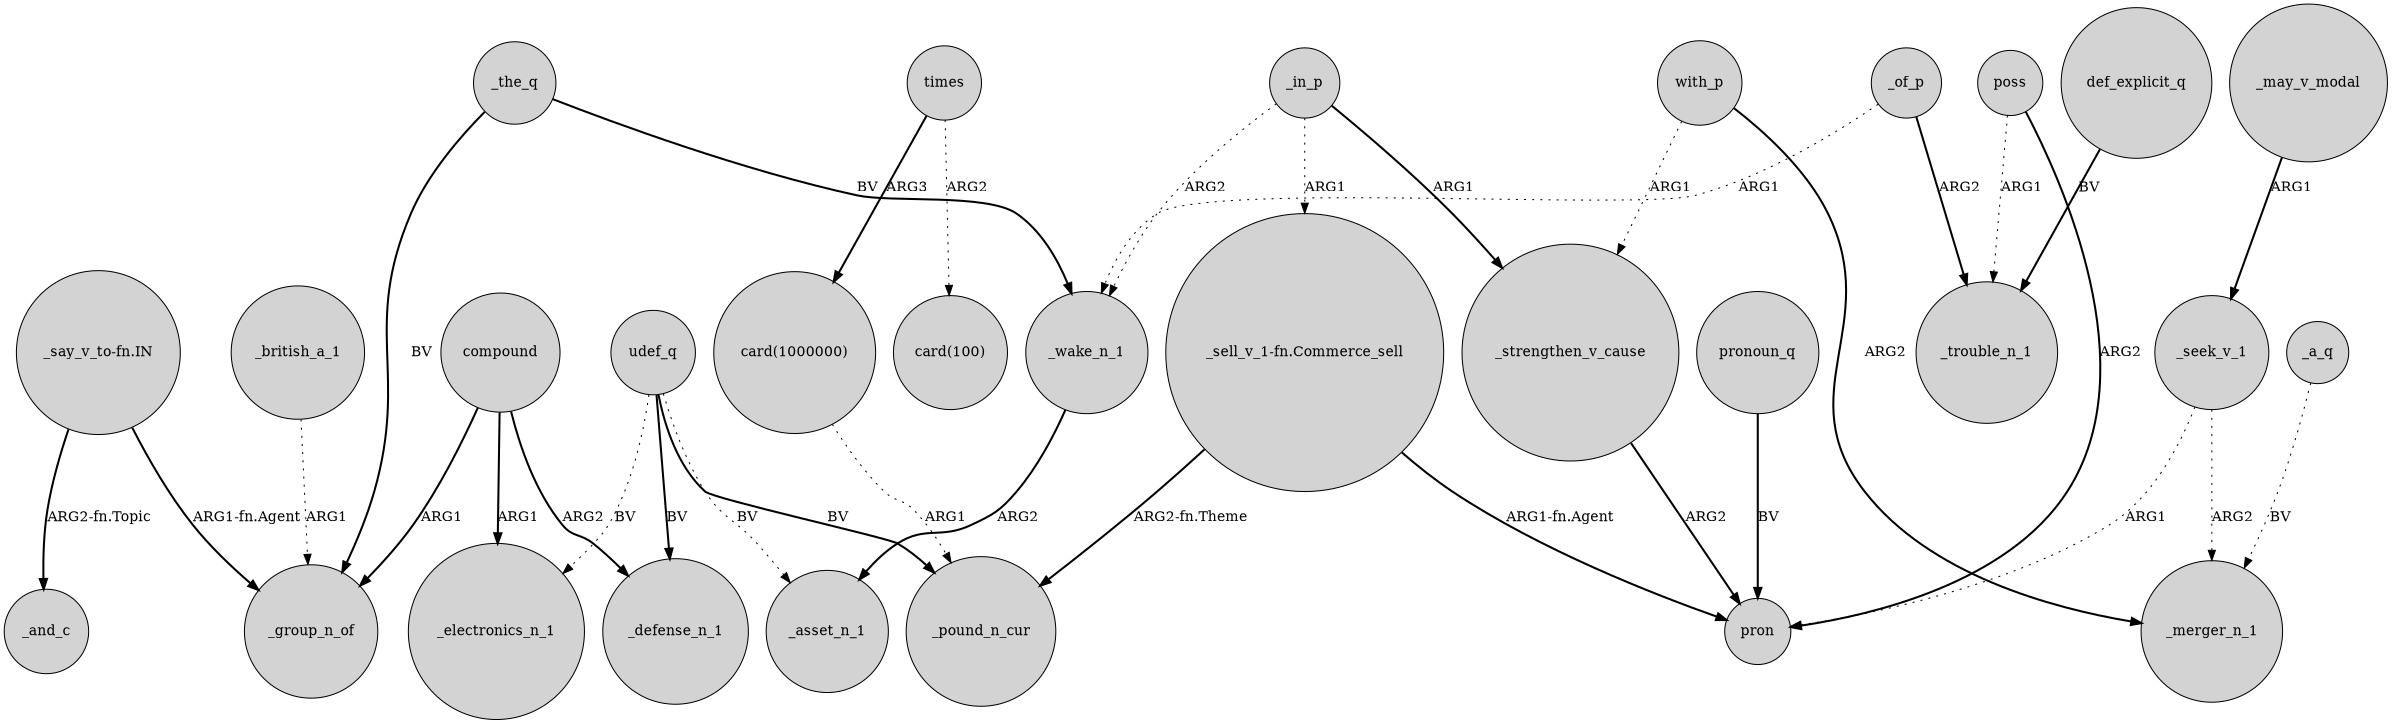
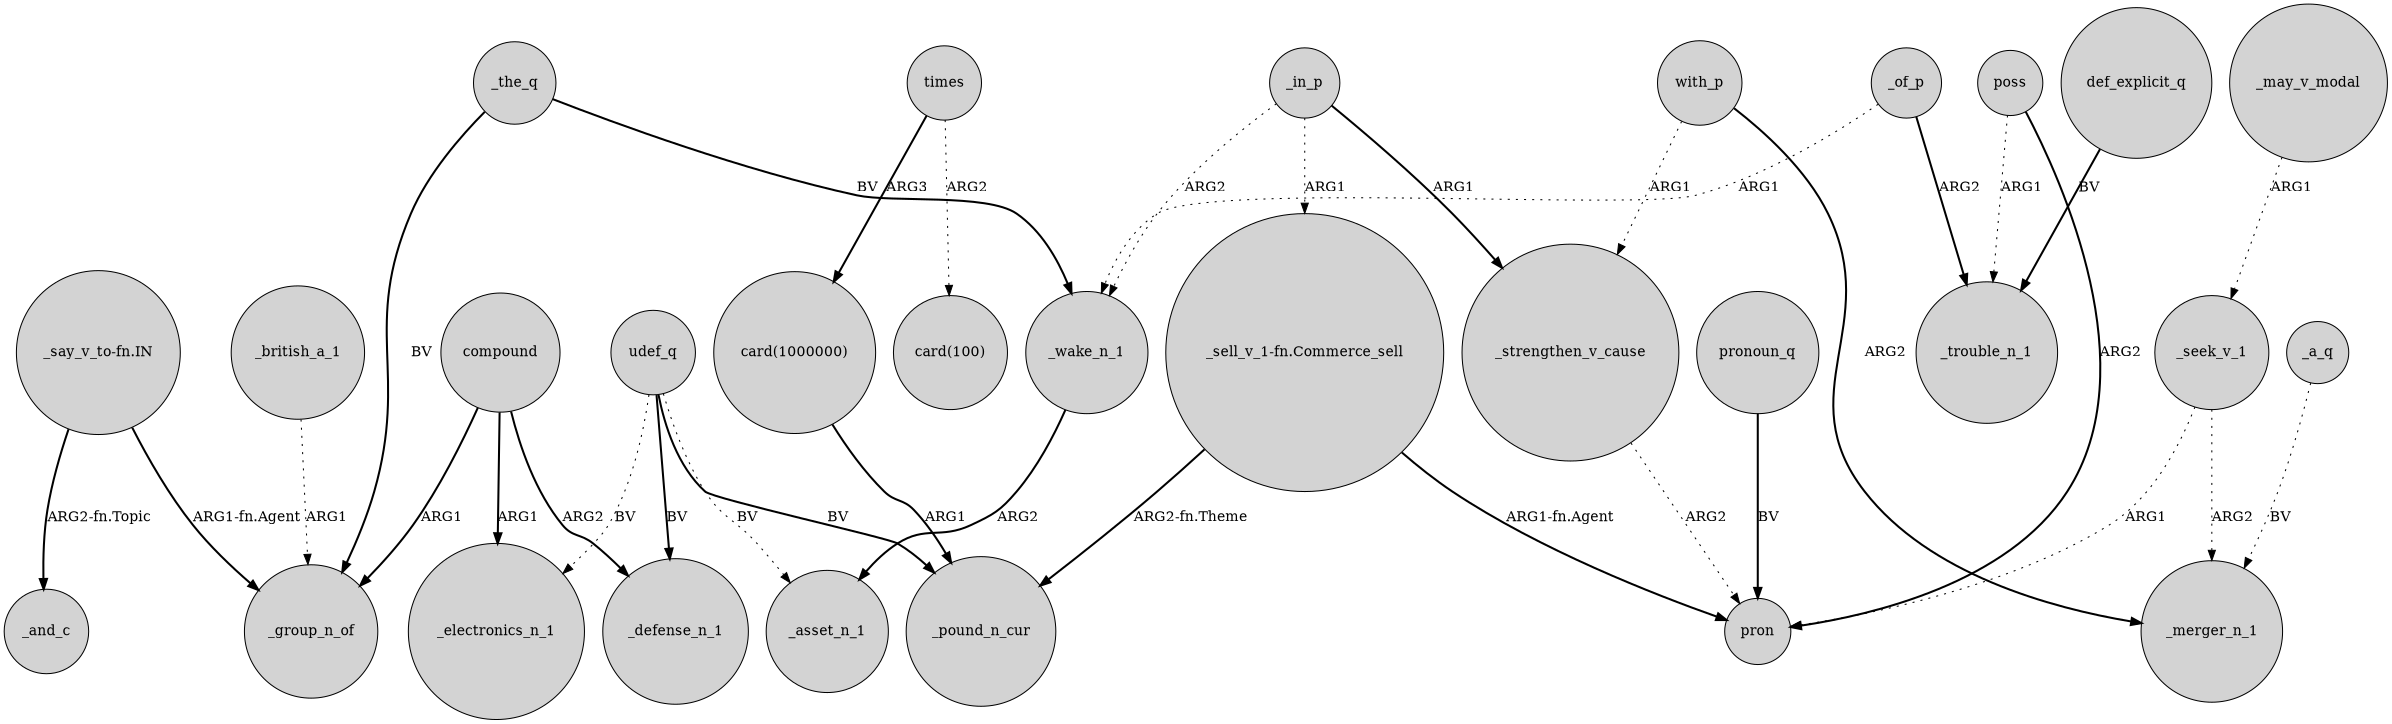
(2258, 223) -> (2258, 223)
(886, 493) -> (886, 493)
(1682, 519) -> (1682, 519)
